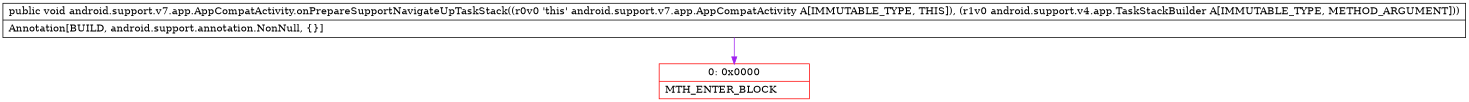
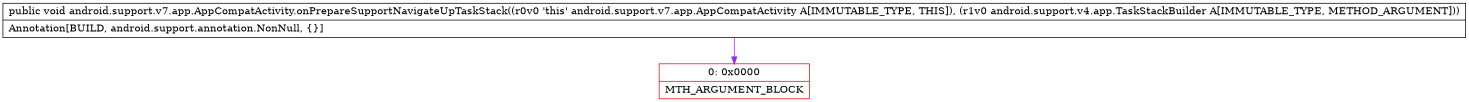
(721, 90) -> (734, 90)
